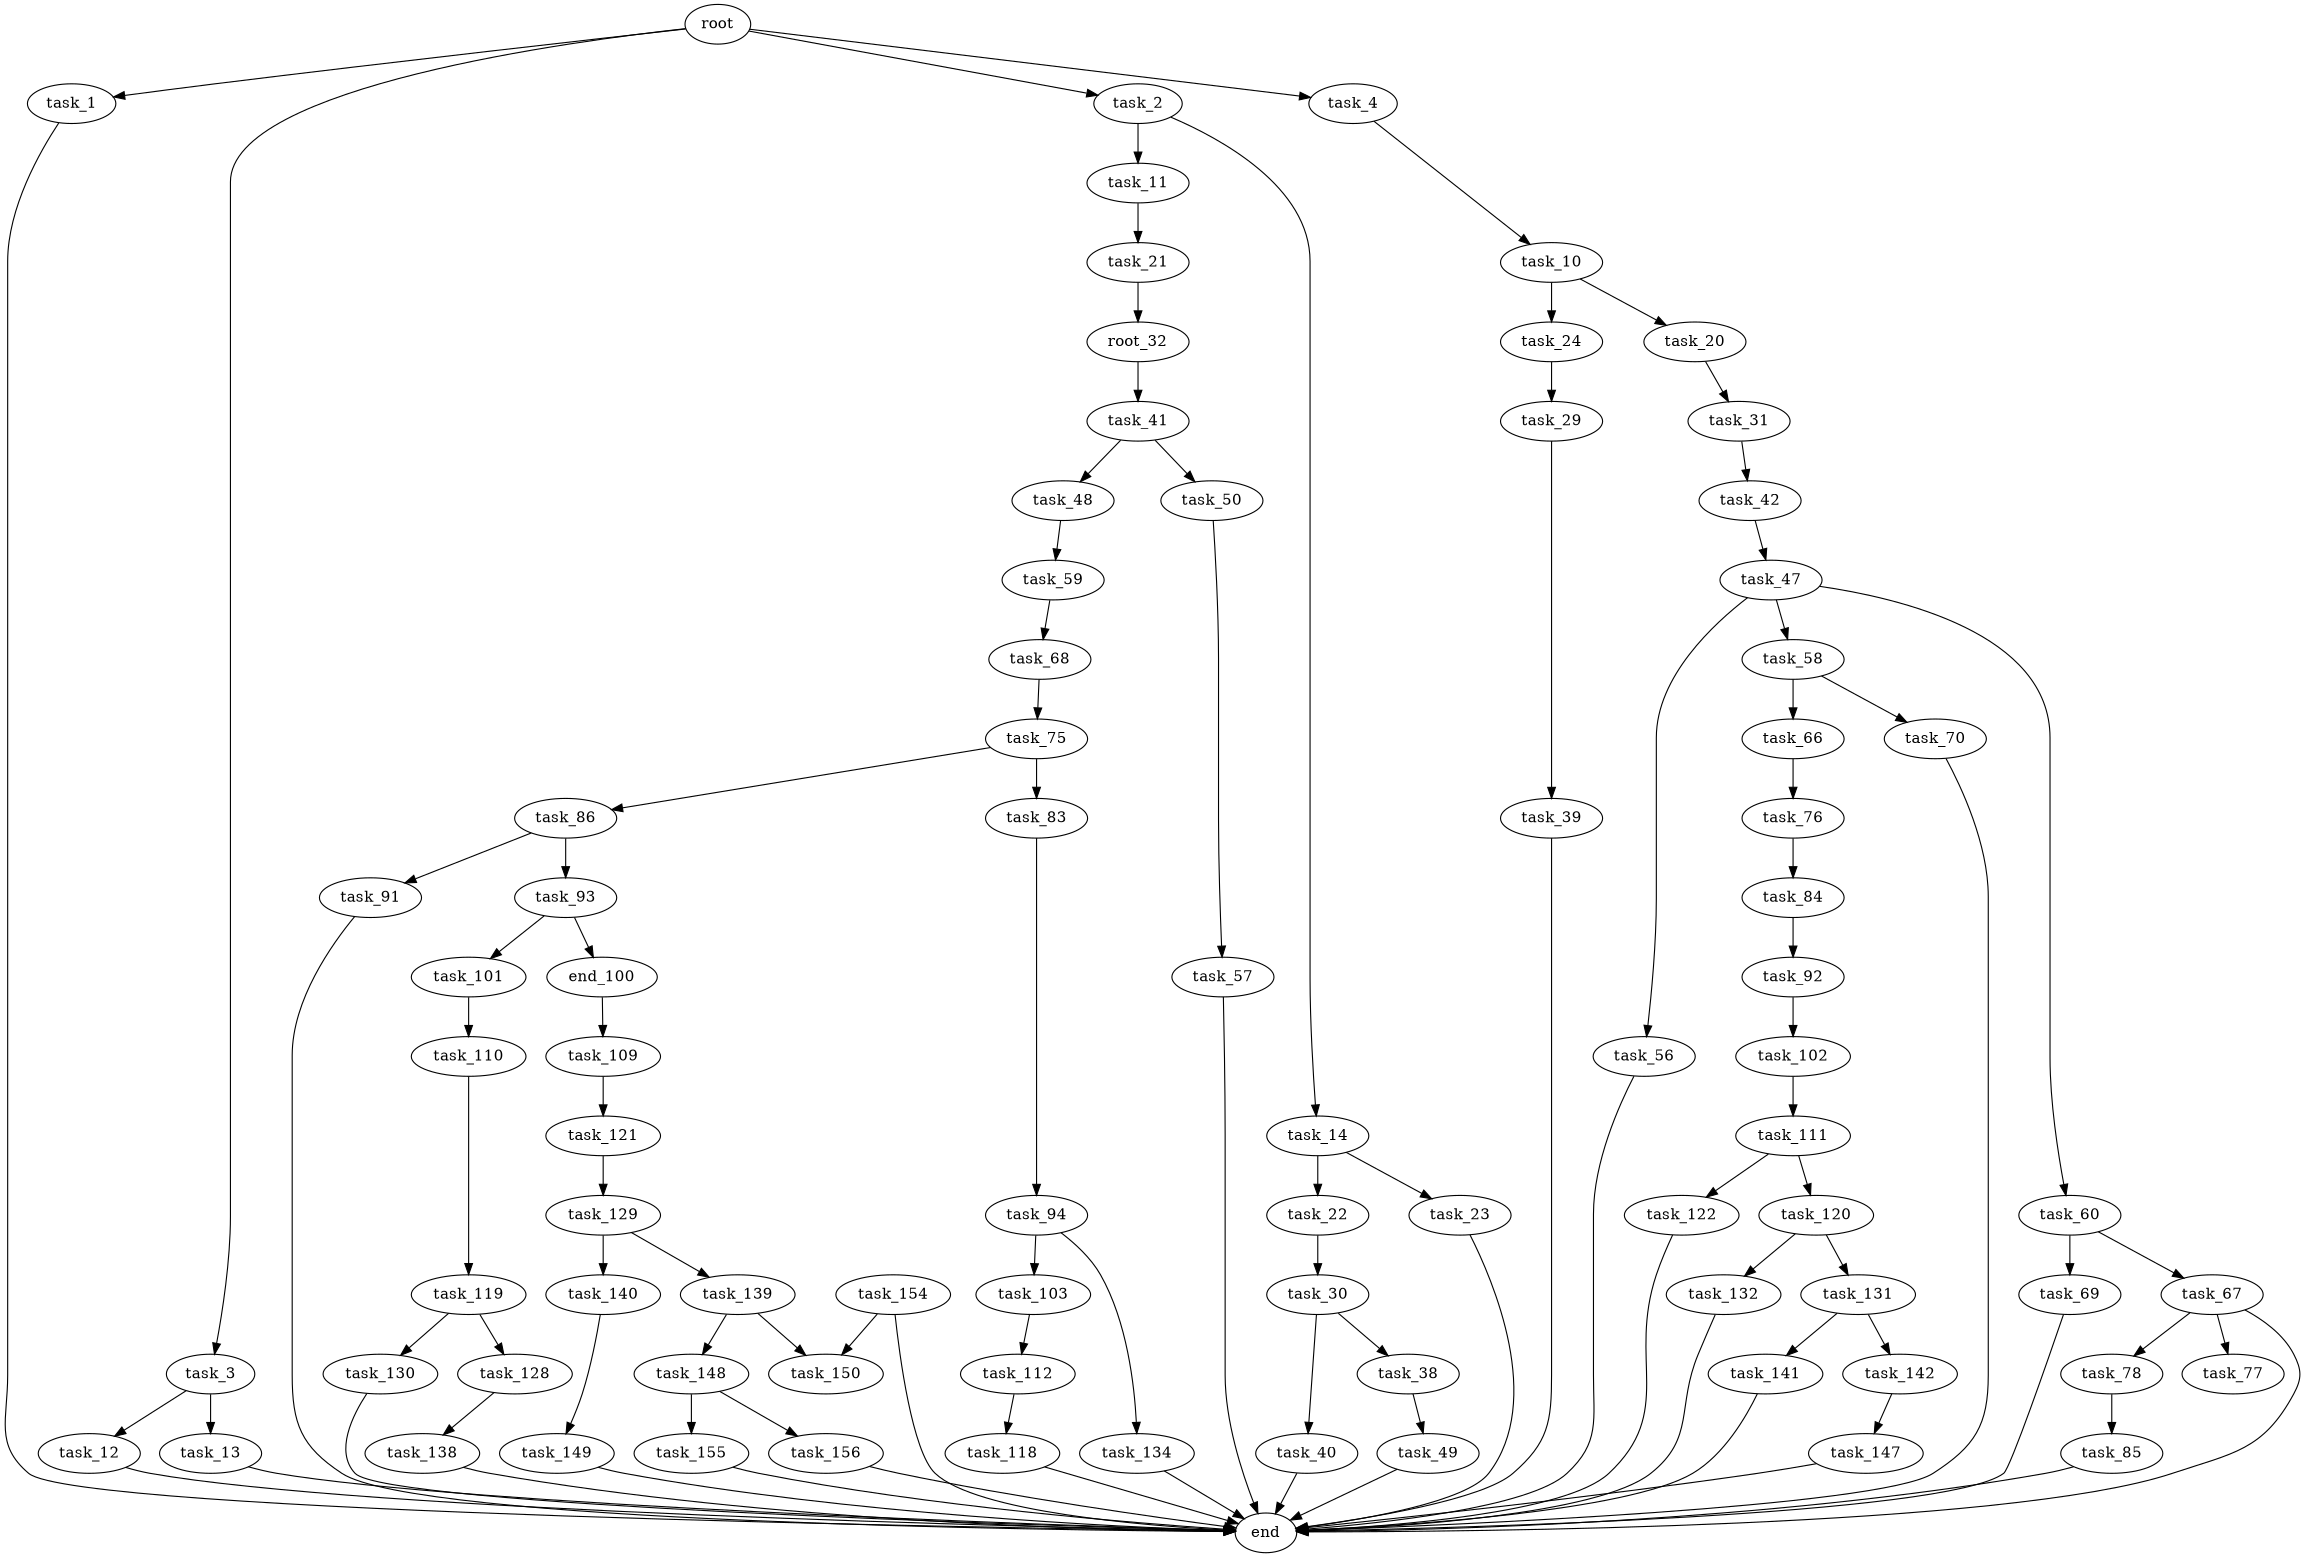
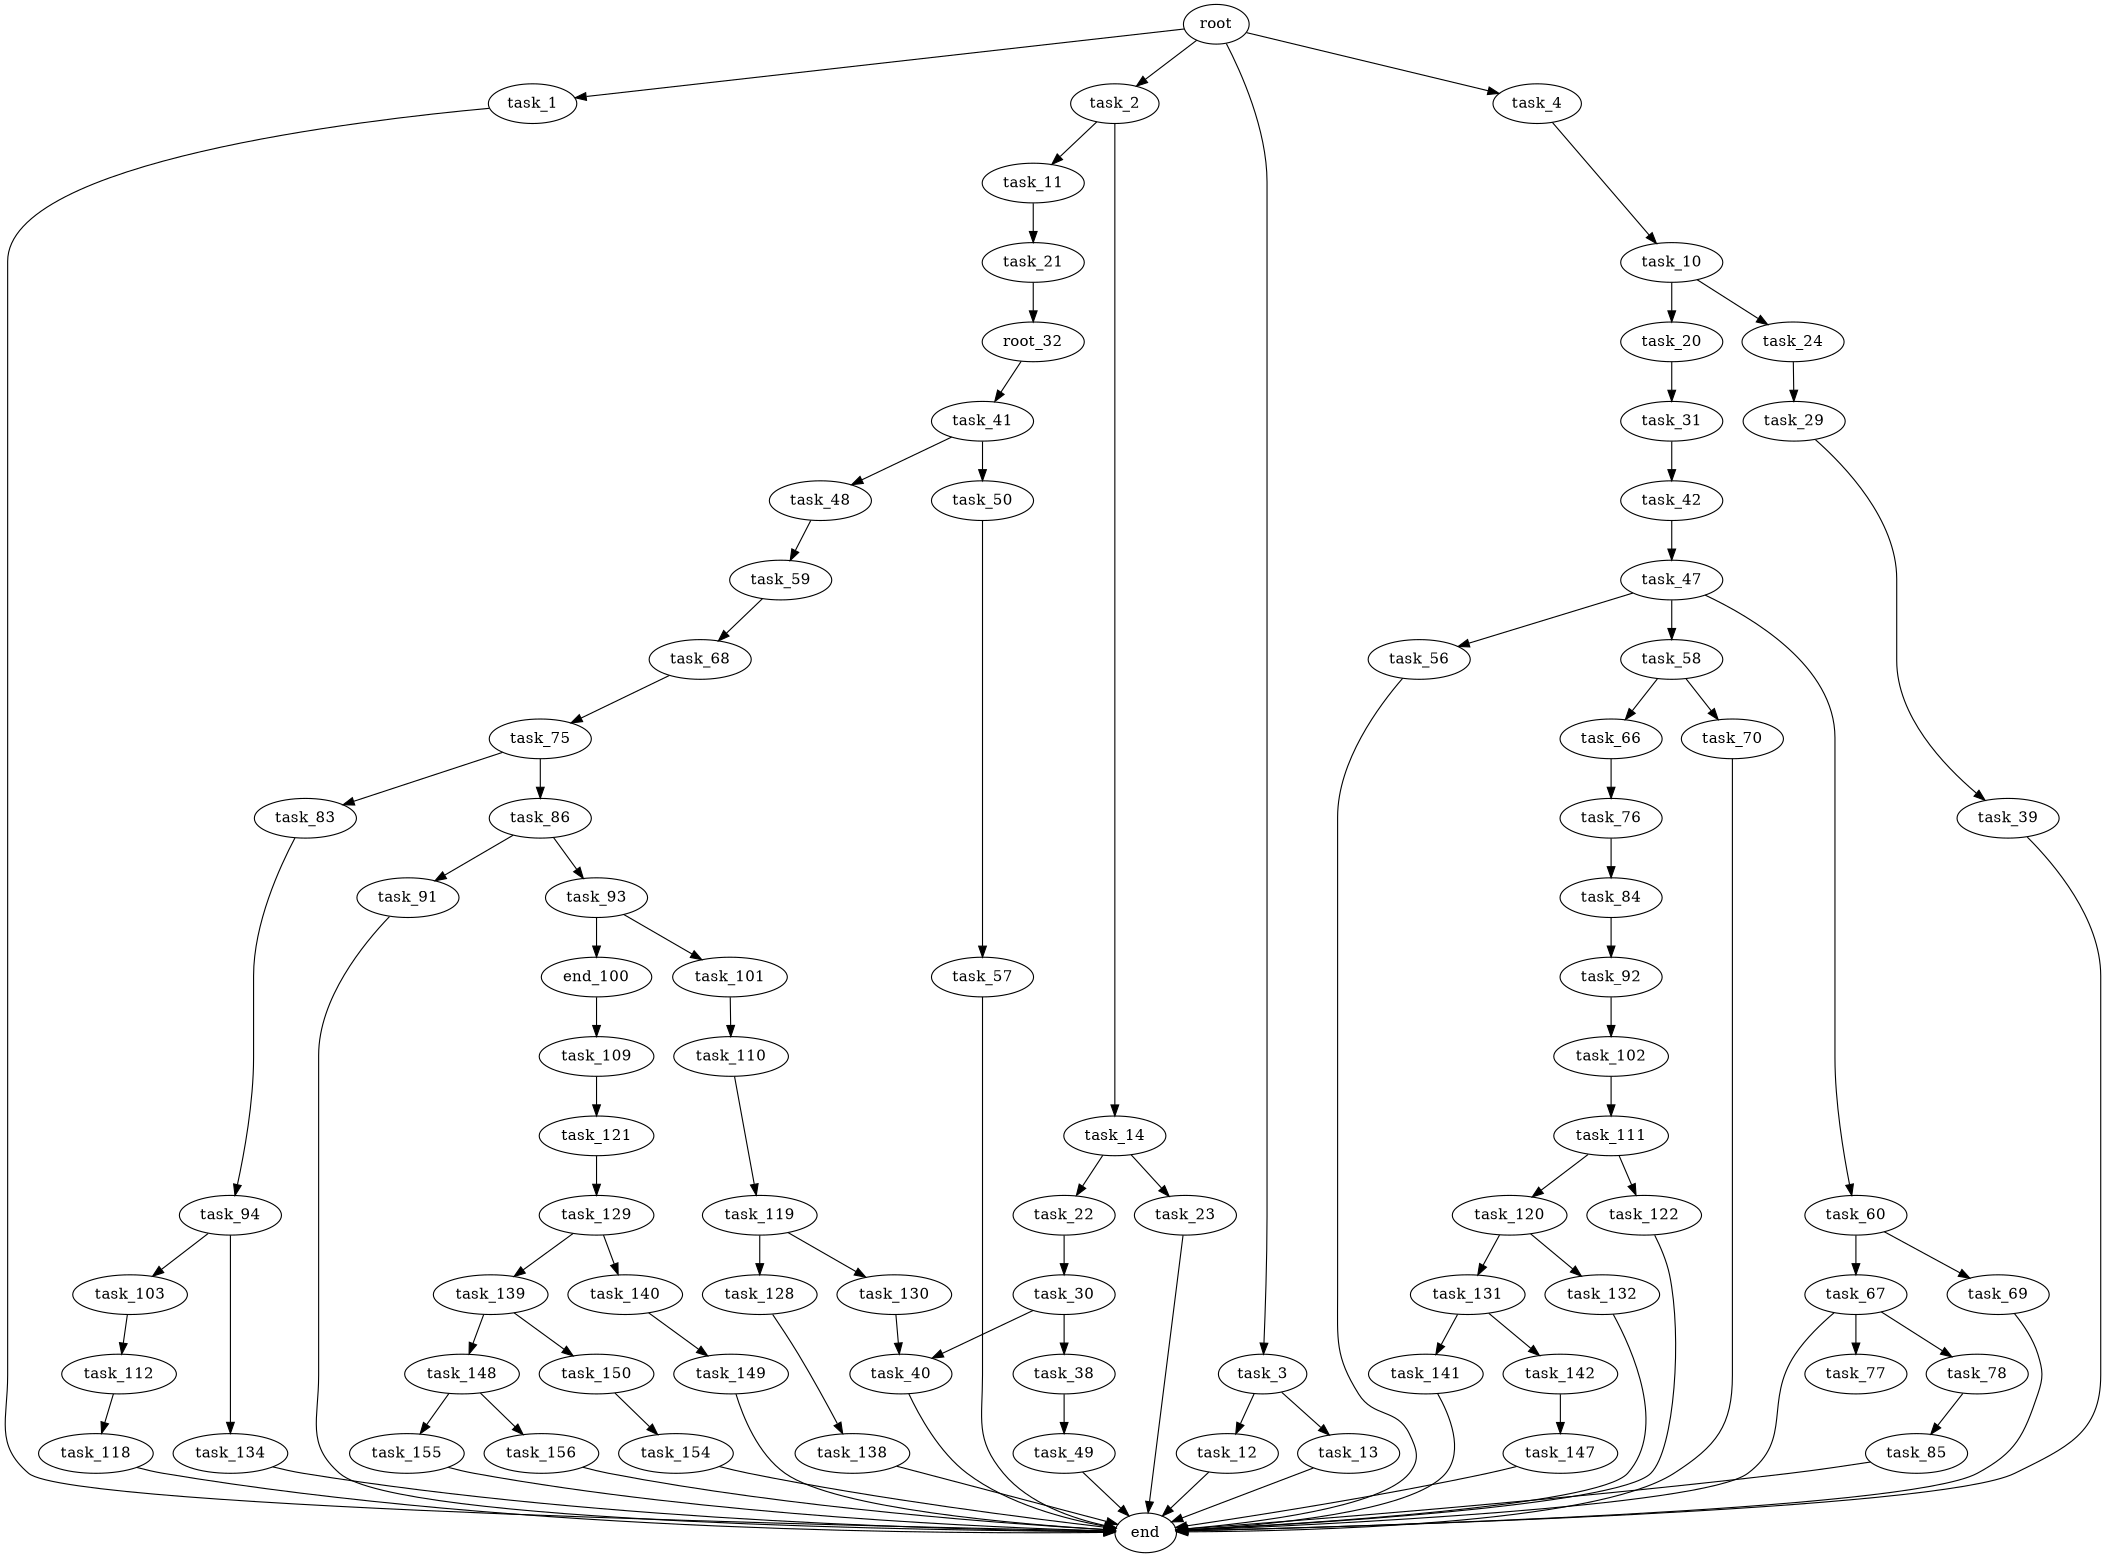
(863, 1330) -> (632, 1410)
(745, 1513) -> (897, 1329)
